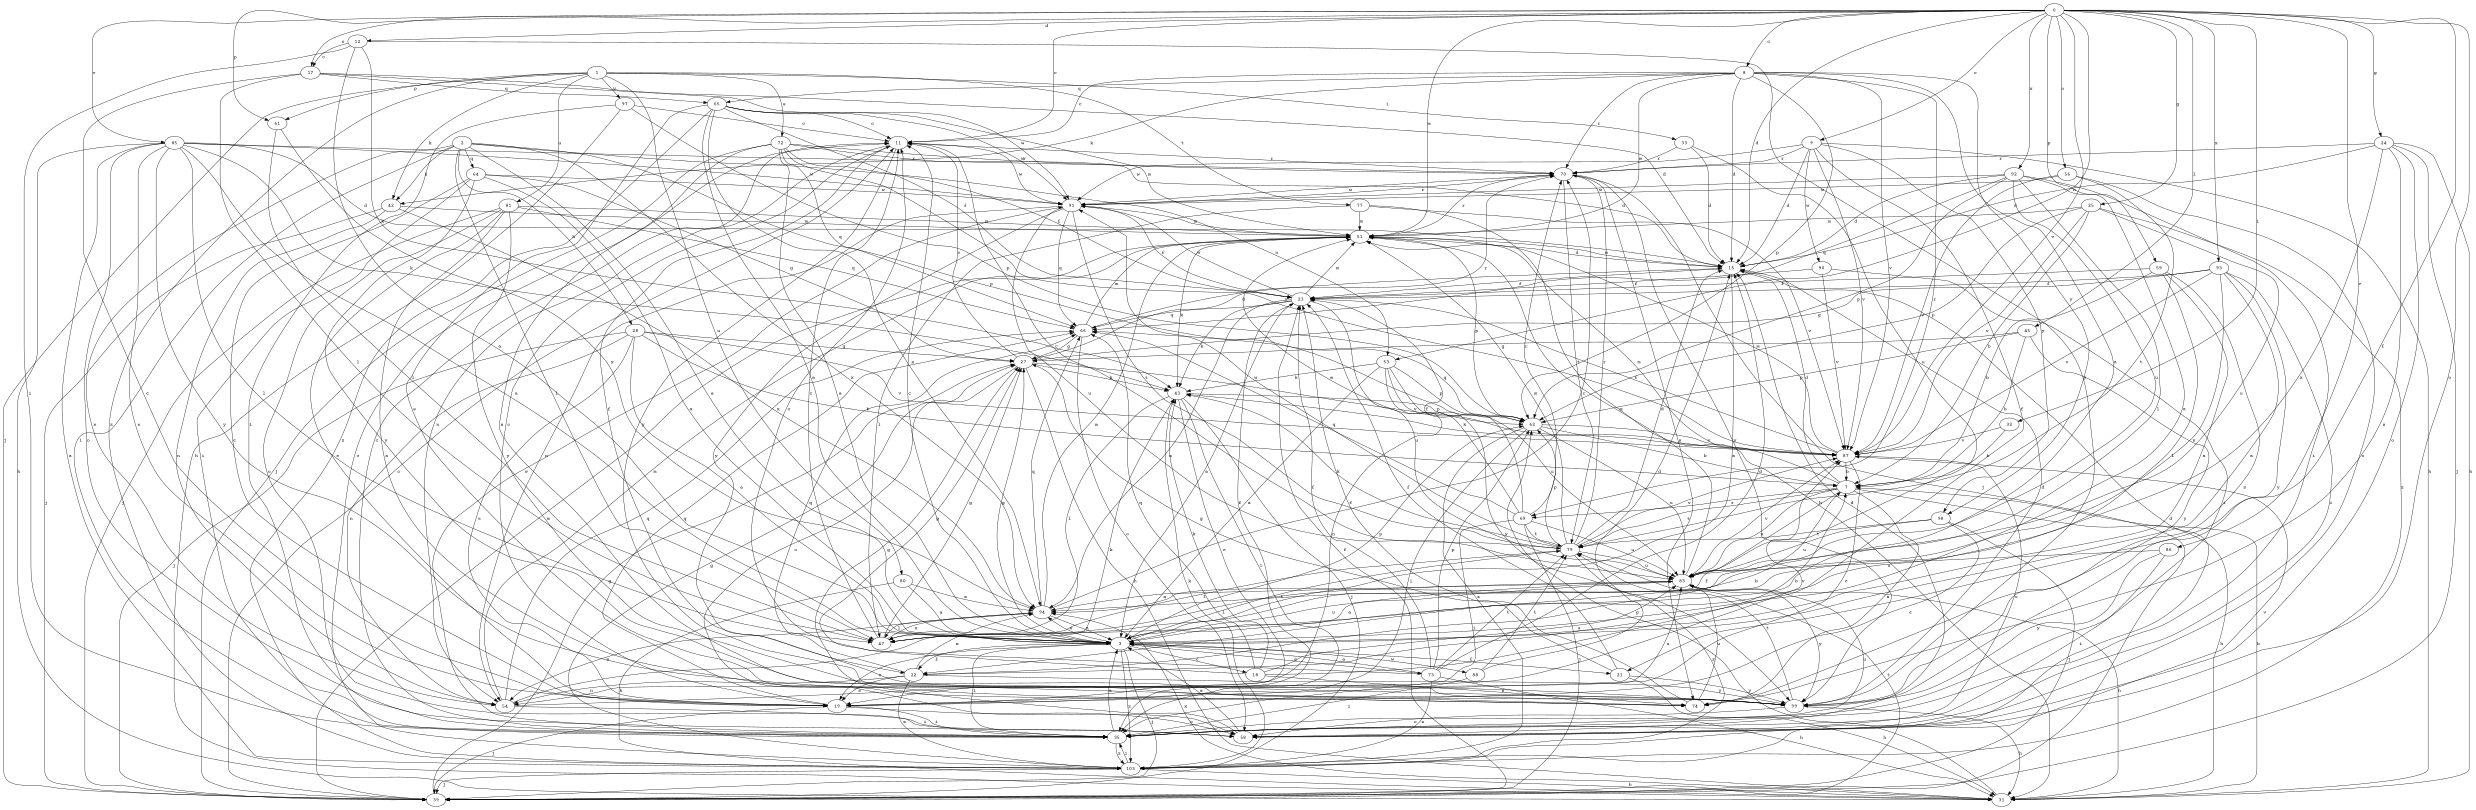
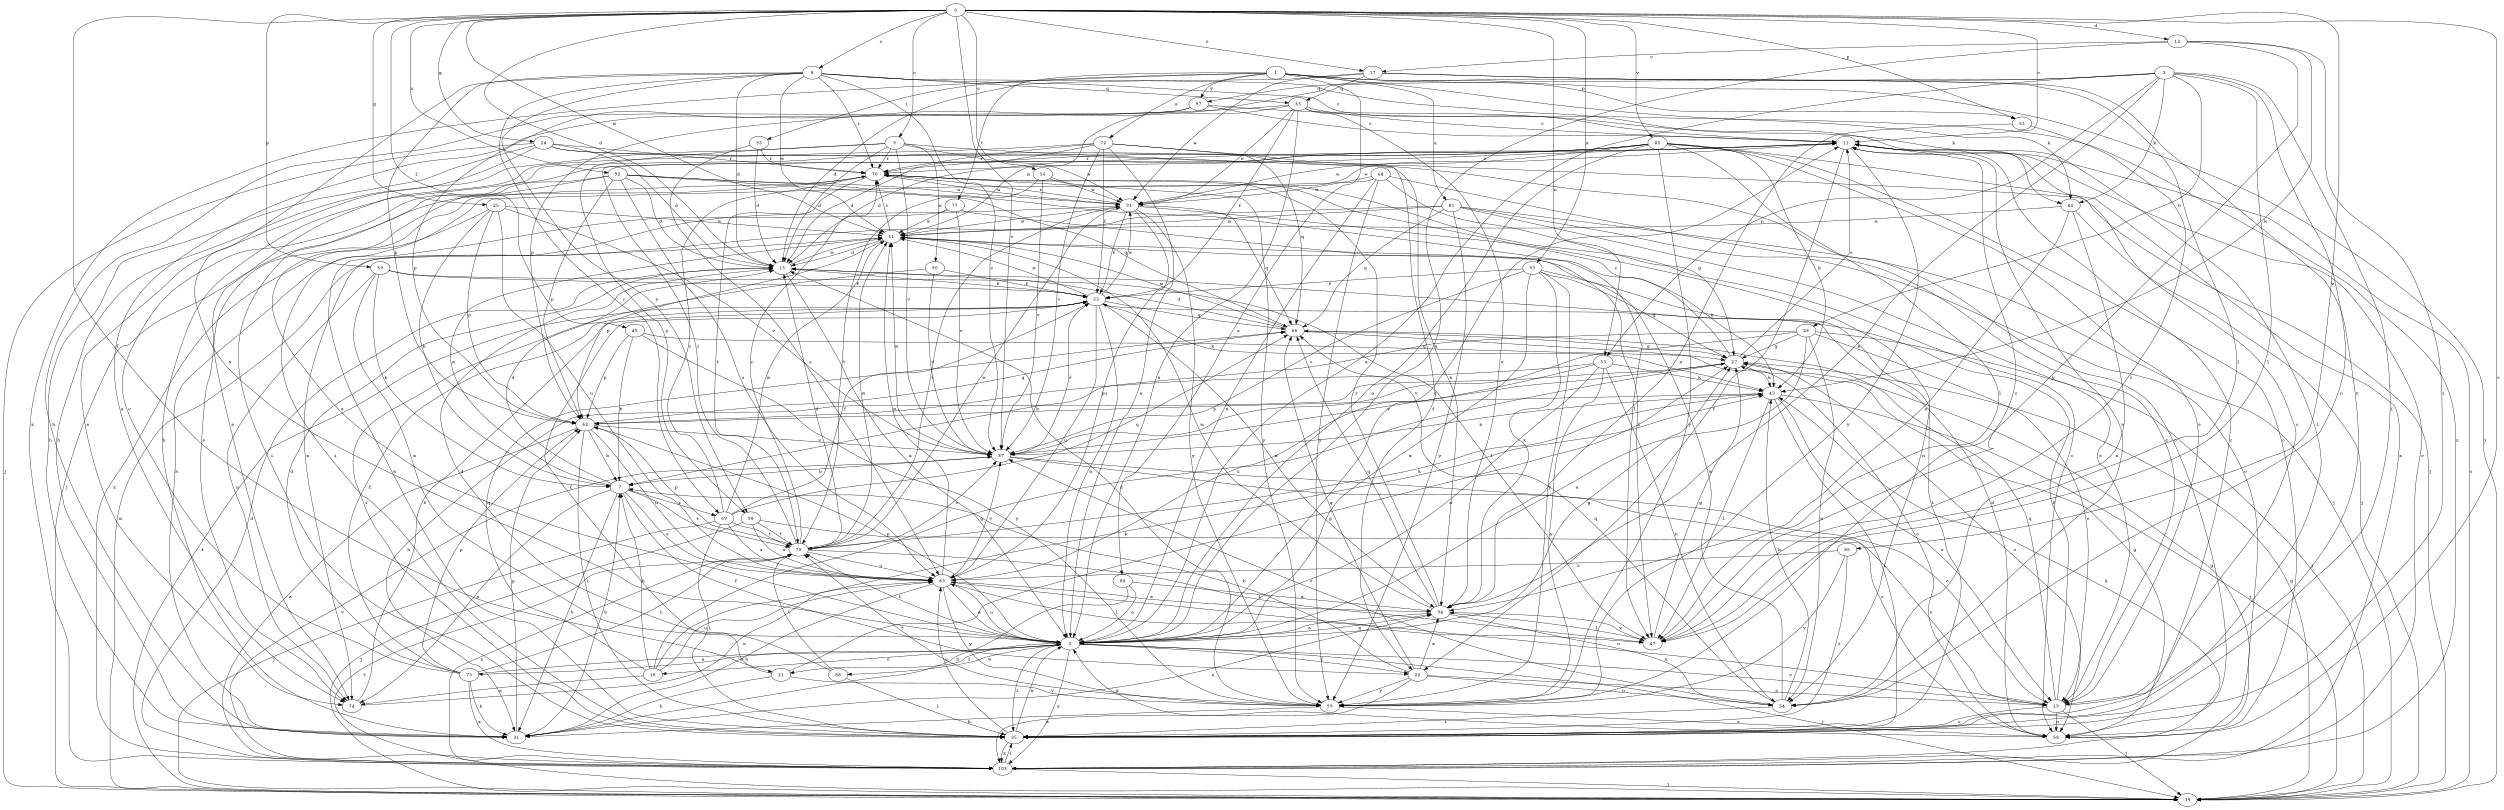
(469, 158) -> (1517, 80)
(2009, 424) -> none
(1564, 785) -> none
